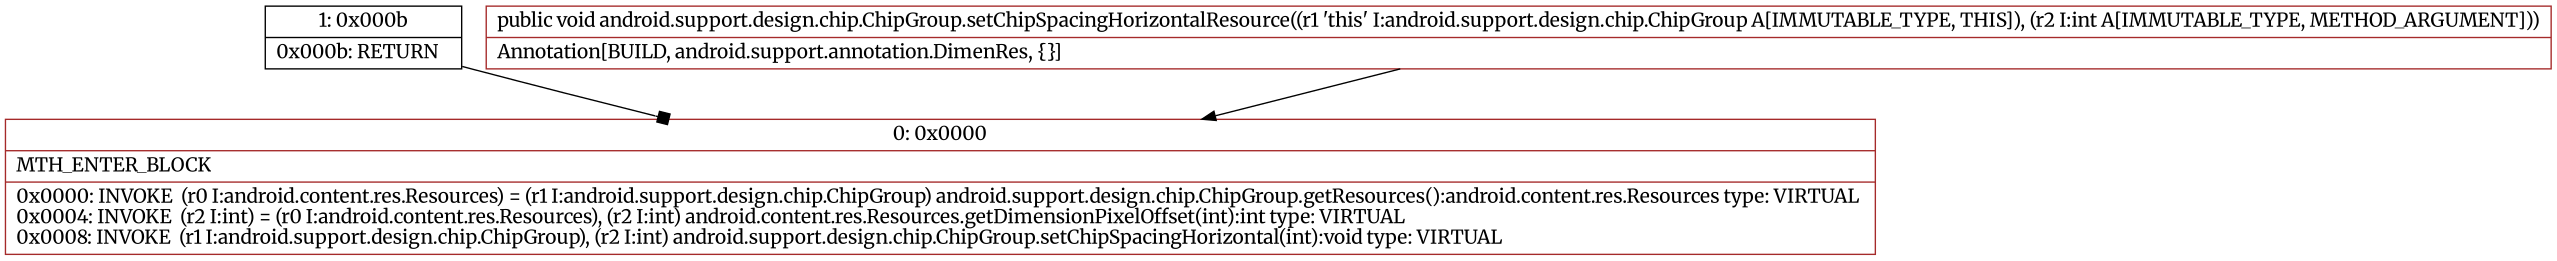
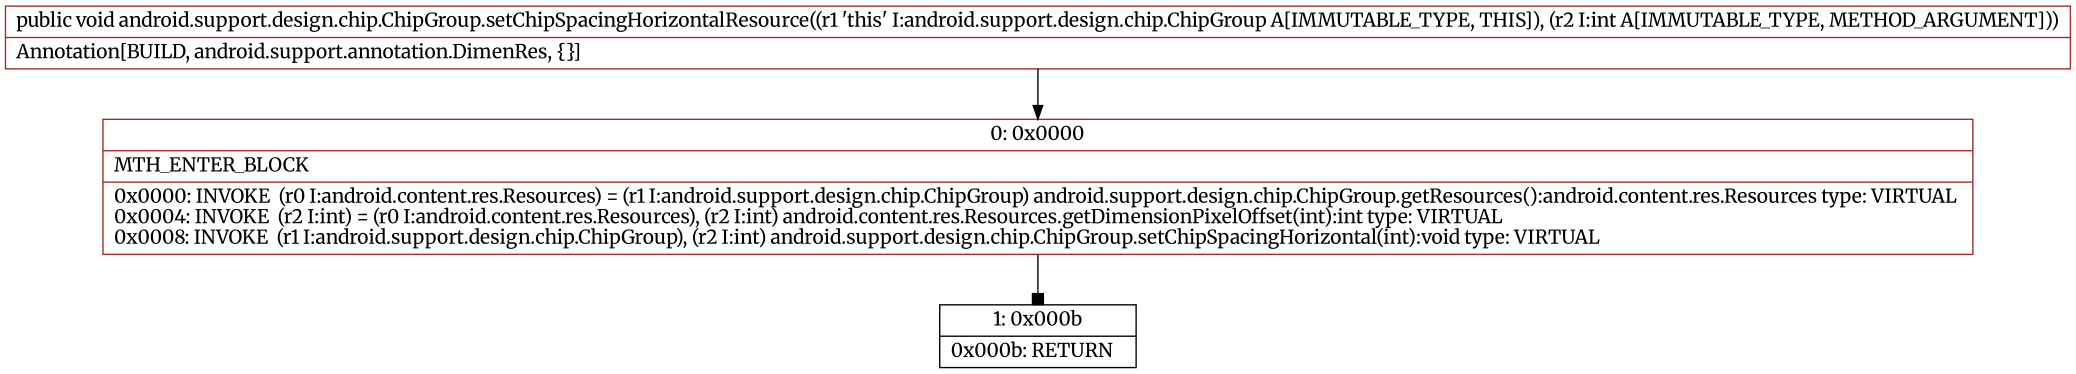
(559, 92) -> (1038, 273)
